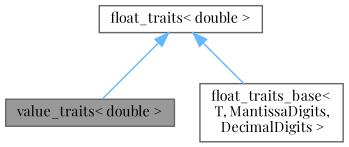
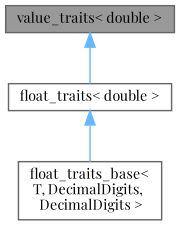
(130, 71) -> (90, 65)
(272, 113) -> (90, 191)
